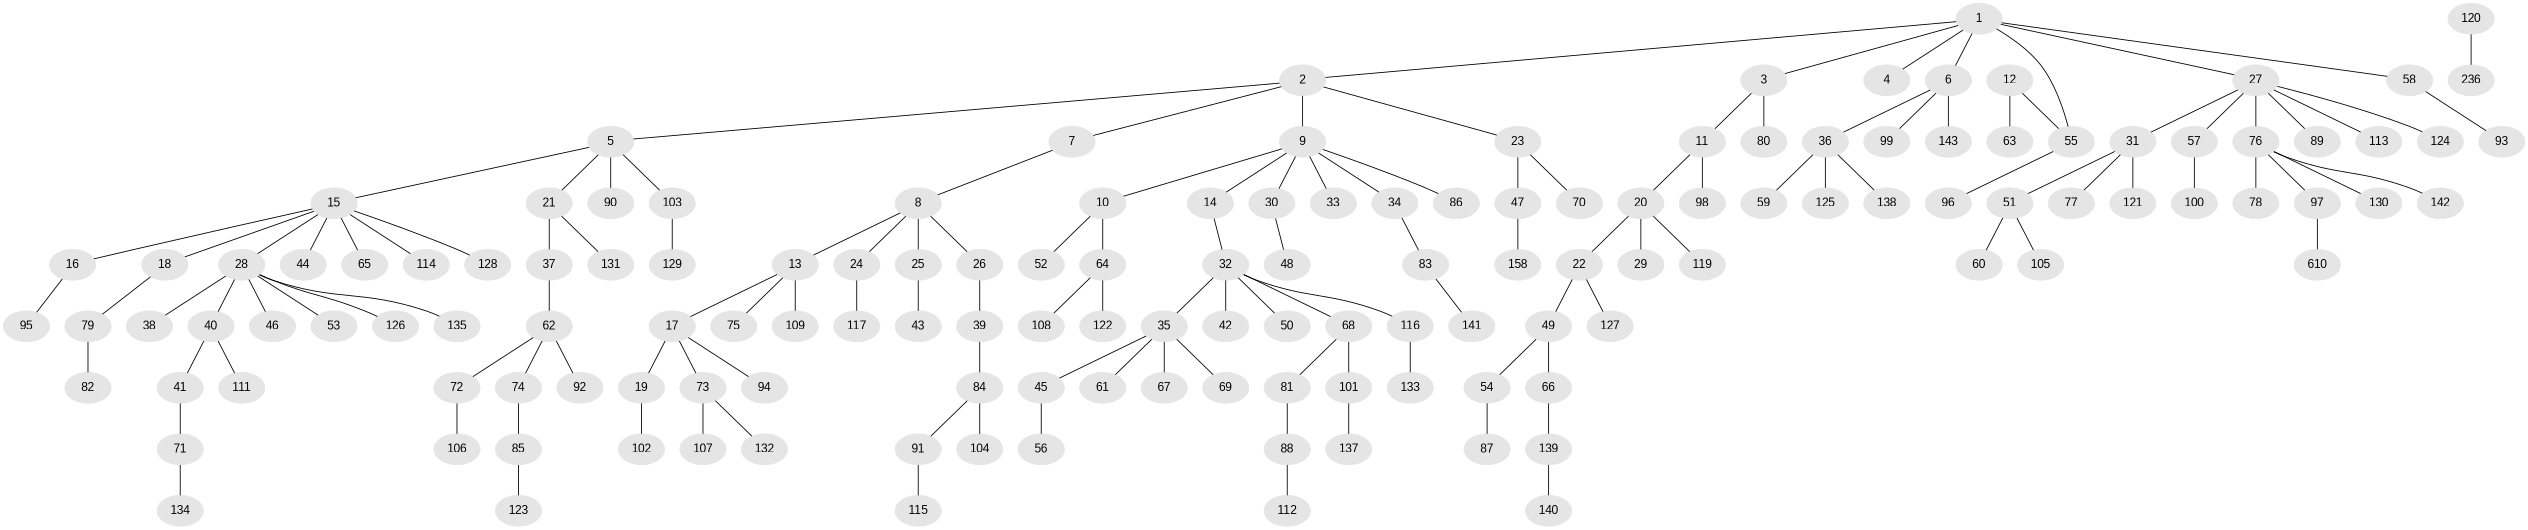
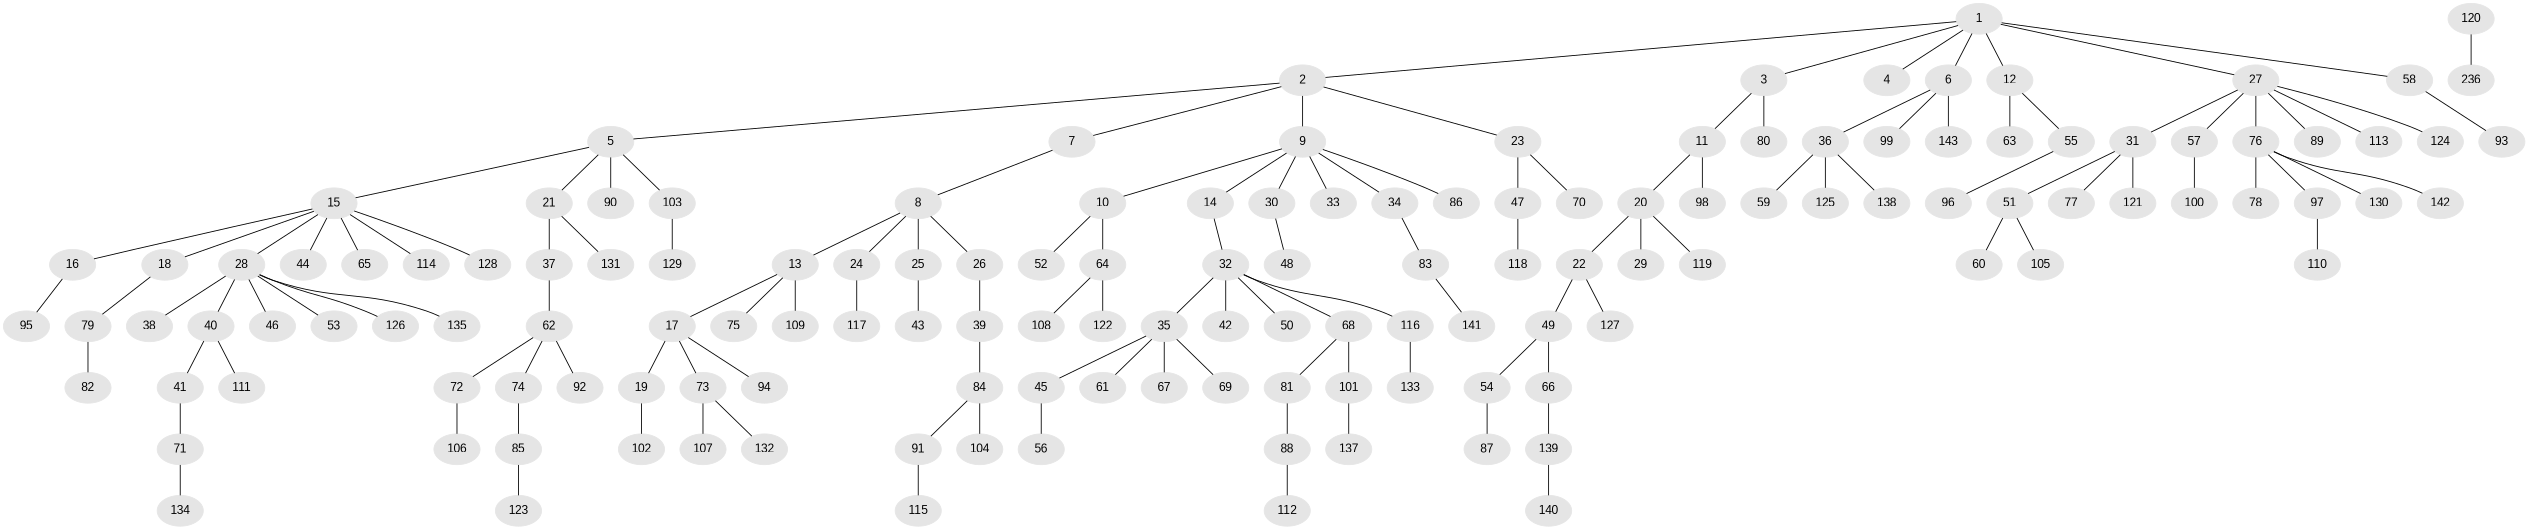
(2044, 69) -> (1995, 50)
(1518, 265) -> (1518, 265)
(2317, 265) -> (2317, 265)
